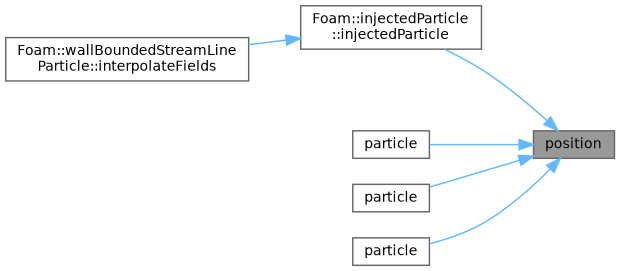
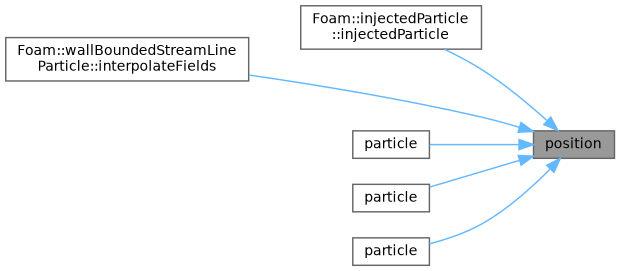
(267, 42) -> (385, 97)
